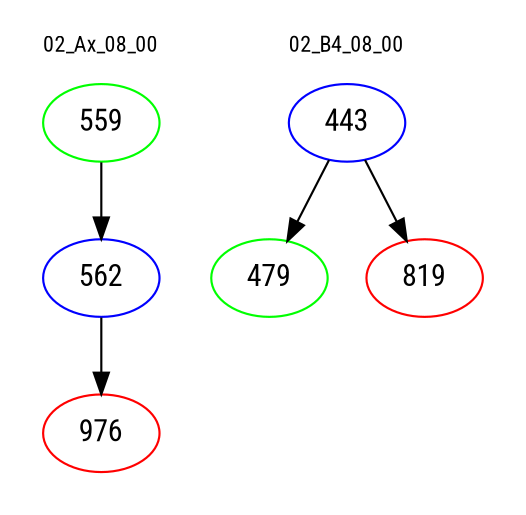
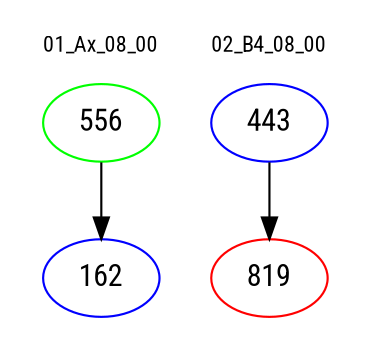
(101, 46) -> (101, 46)
(101, 123) -> (101, 123)
(101, 278) -> (101, 278)
(269, 278) -> none
(101, 433) -> none
